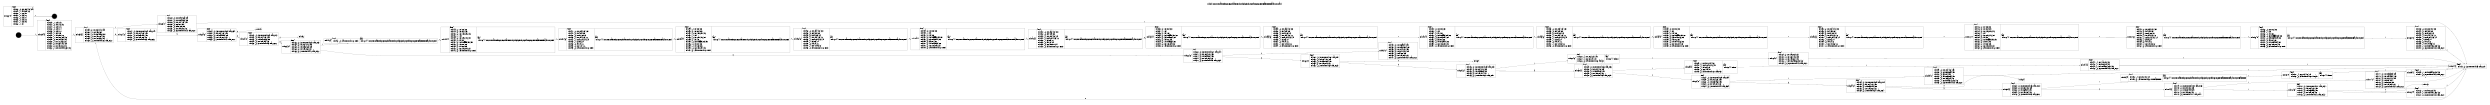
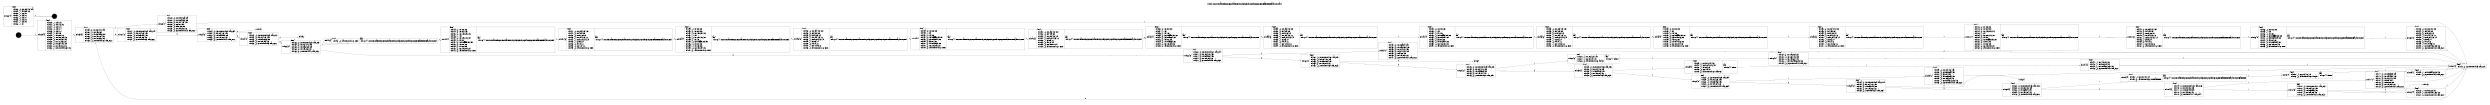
none -> (1941, 52)
